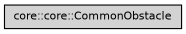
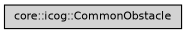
(93, 17) -> (93, 17)
